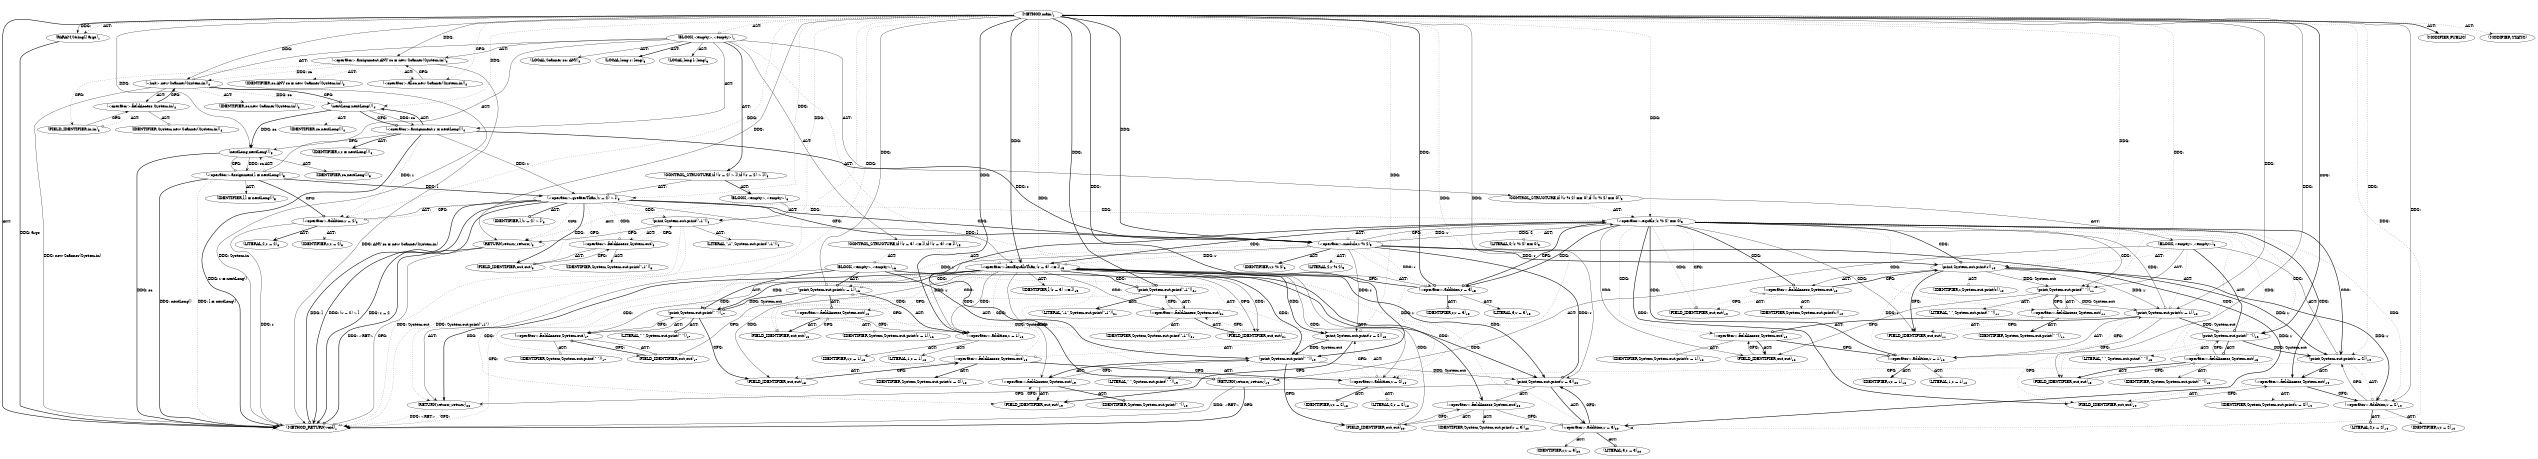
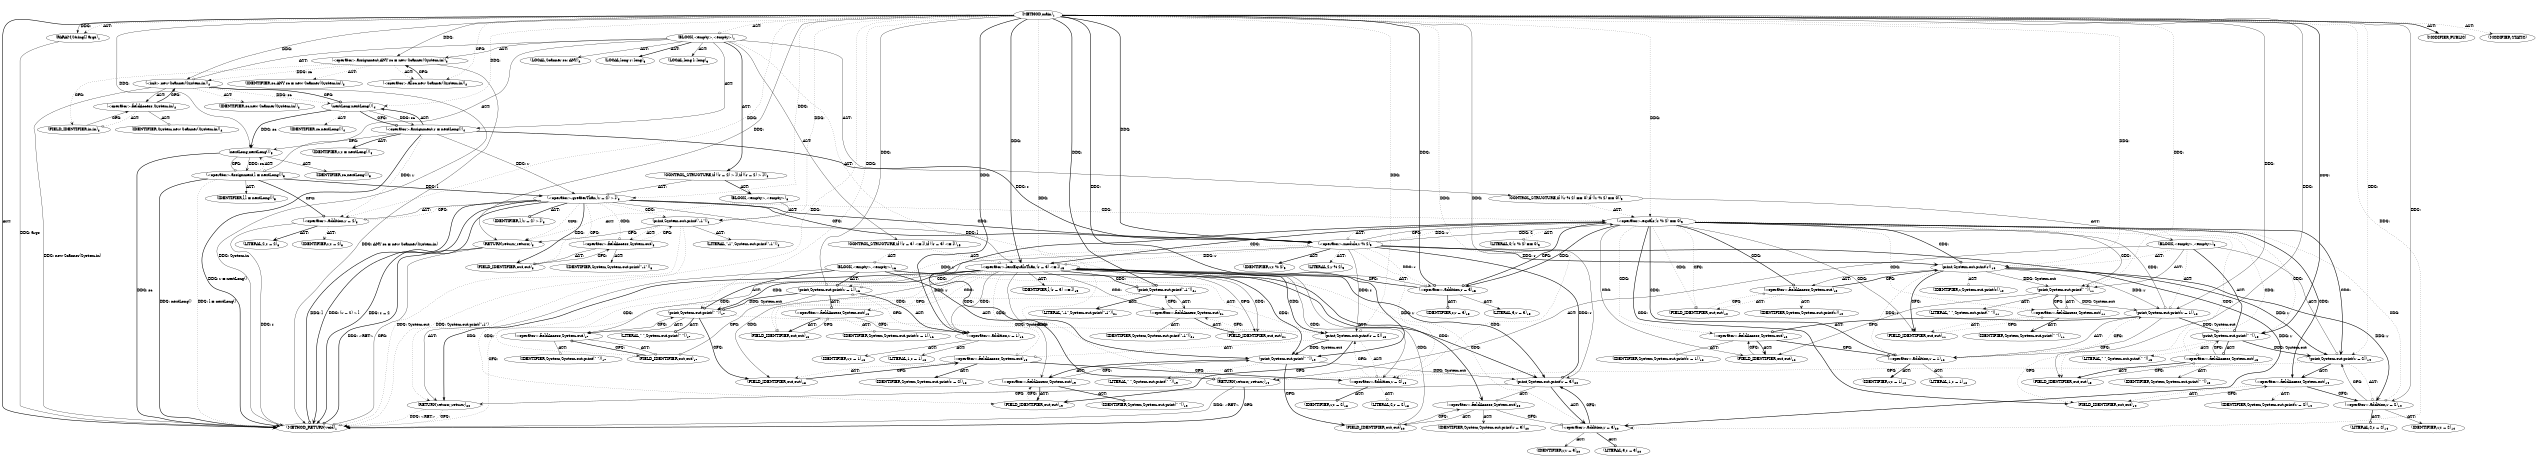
(416, 72) -> (416, 72)
(20, 339) -> (20, 339)
